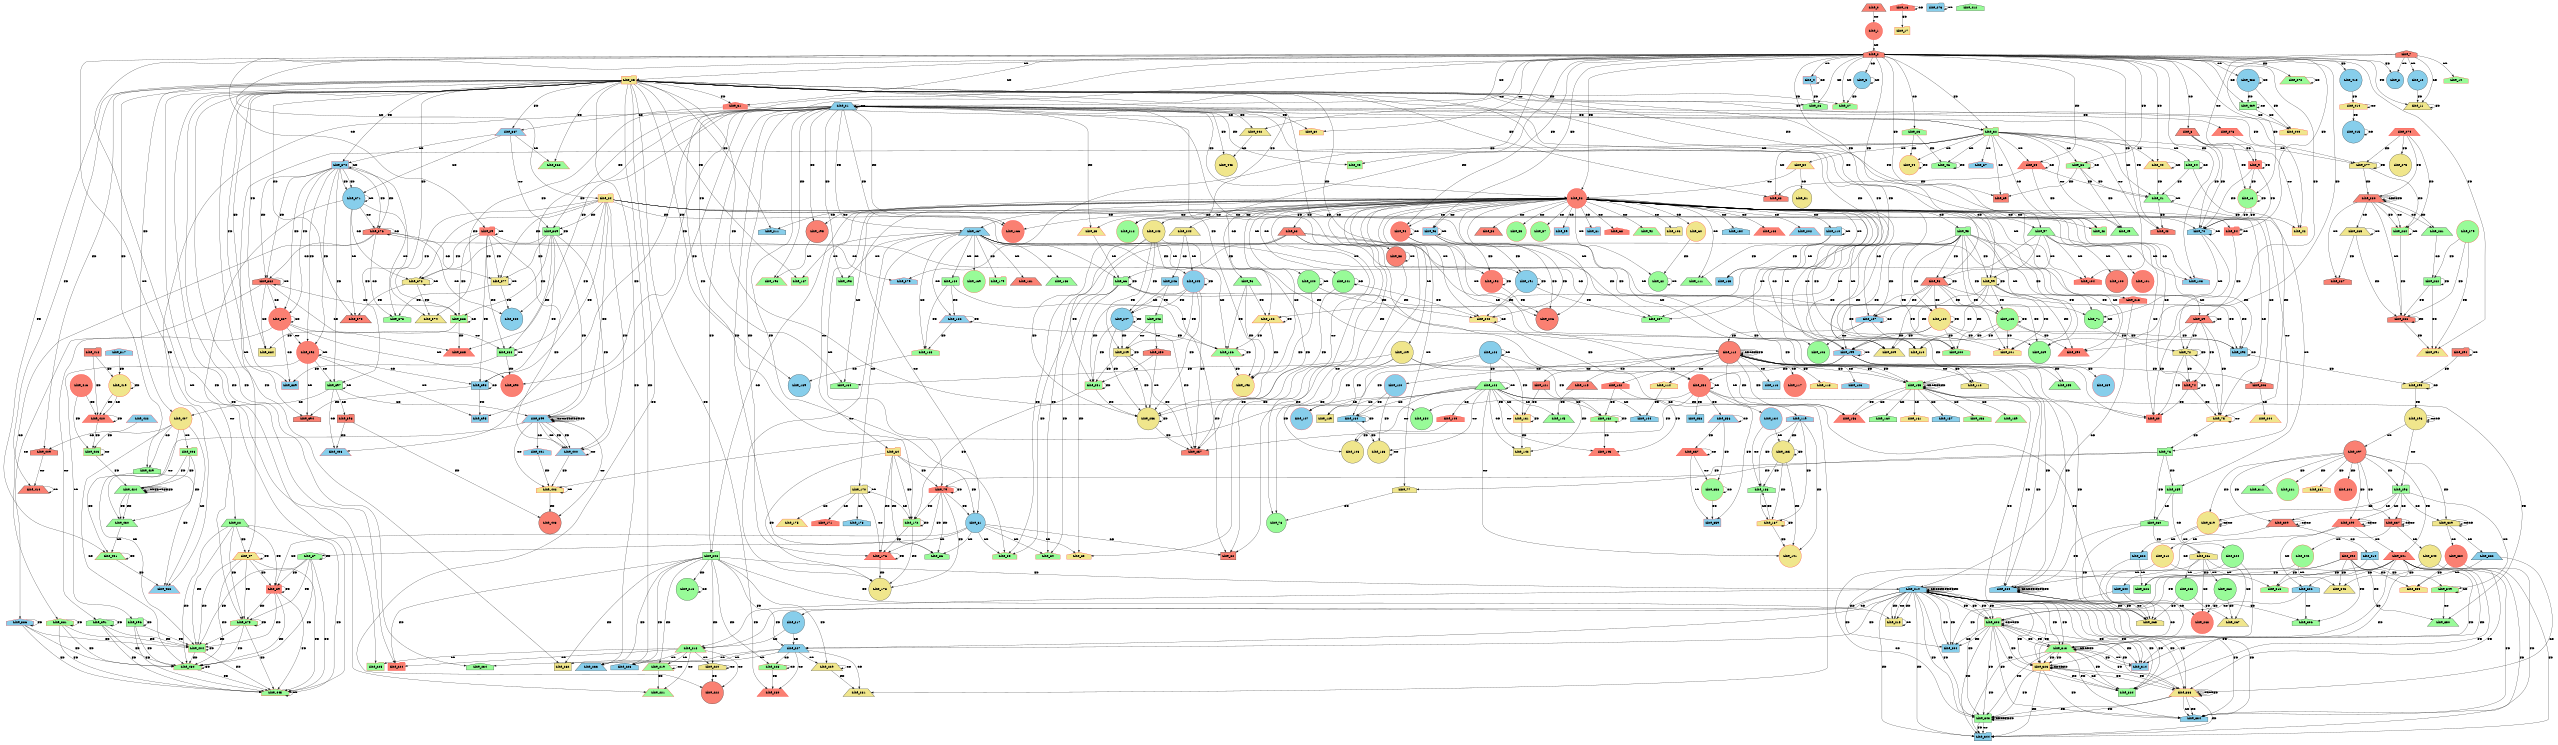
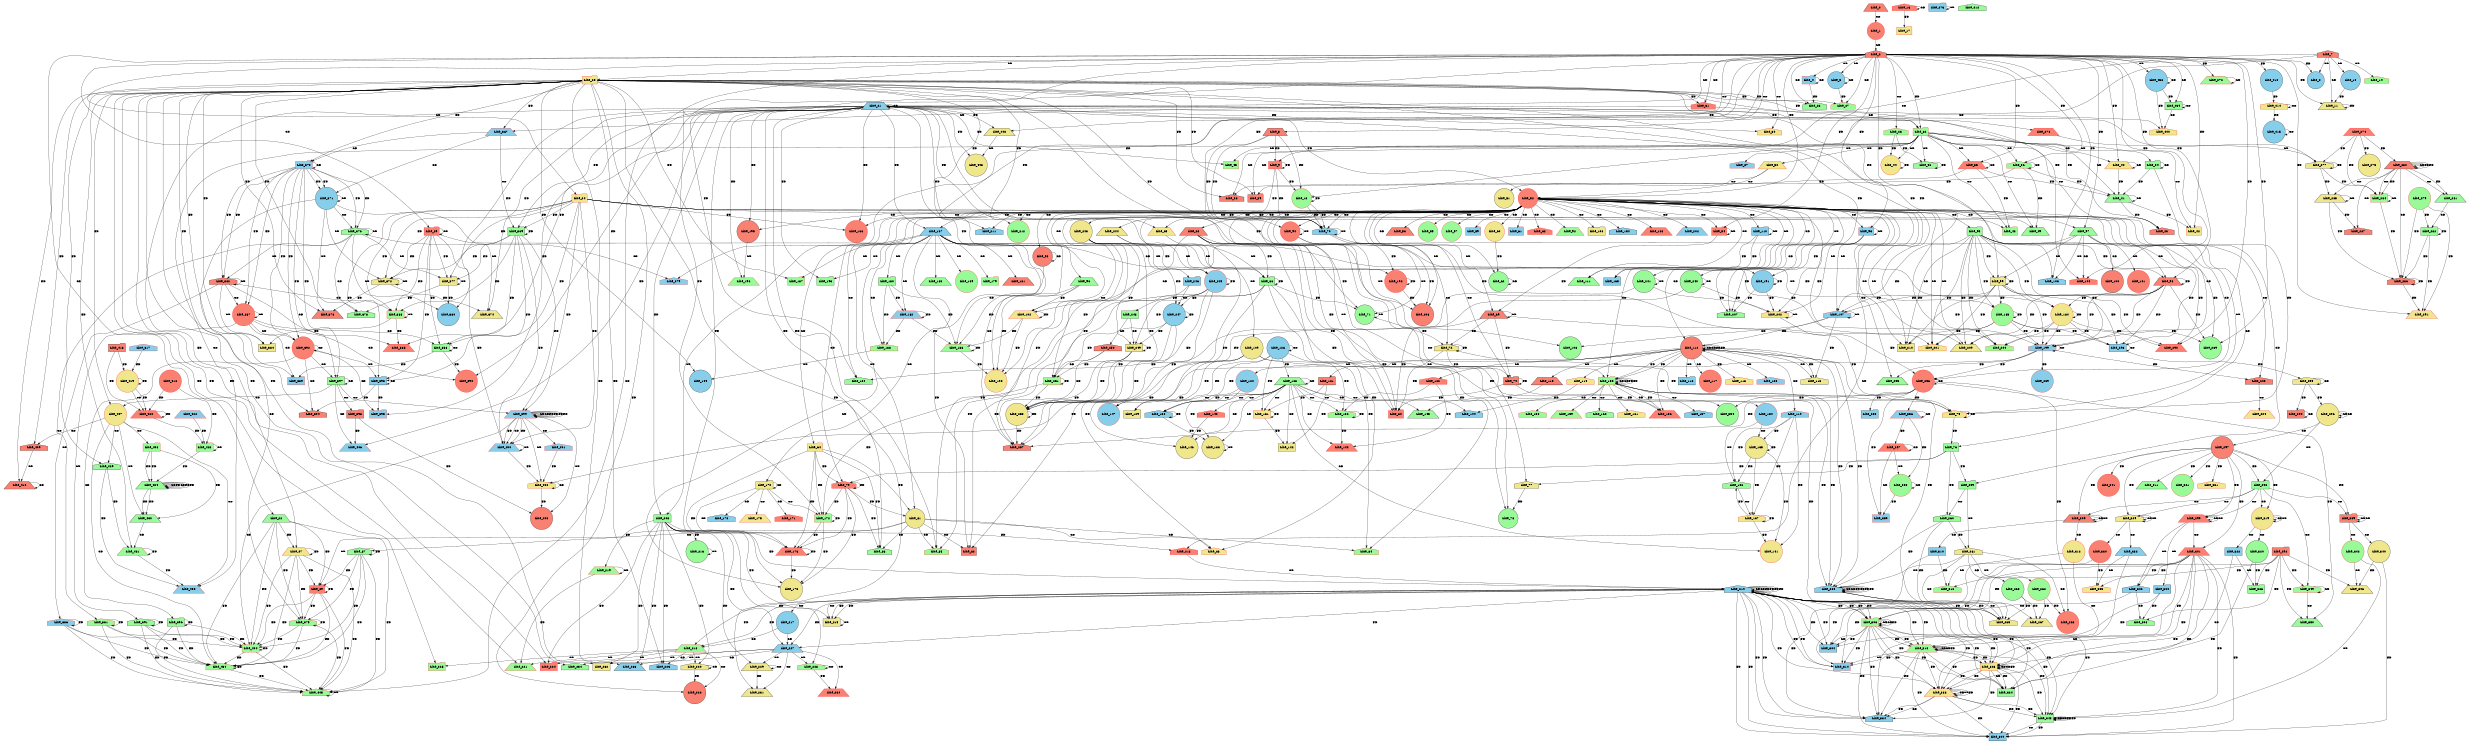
(554, 165) -> none
(2366, 180) -> (2324, 180)
(377, 232) -> (355, 232)
(2196, 281) -> (2052, 281)
(2441, 370) -> (2302, 396)
(695, 387) -> none
(975, 523) -> (915, 518)
(2393, 523) -> (2348, 518)
none -> (918, 533)
(2225, 589) -> (2039, 589)
(679, 658) -> none
